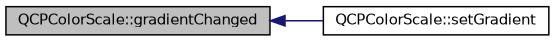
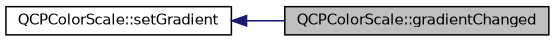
(304, 21) -> (266, 21)
